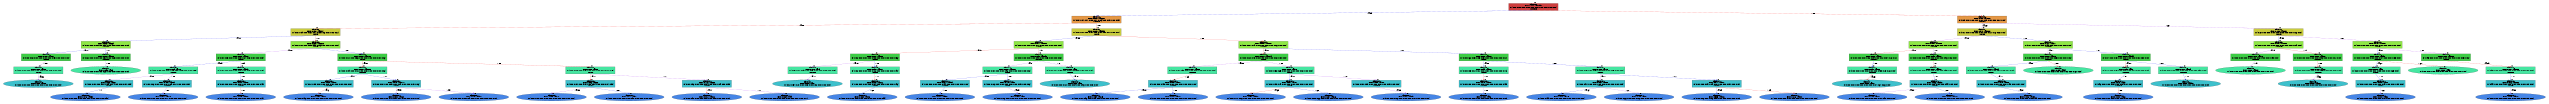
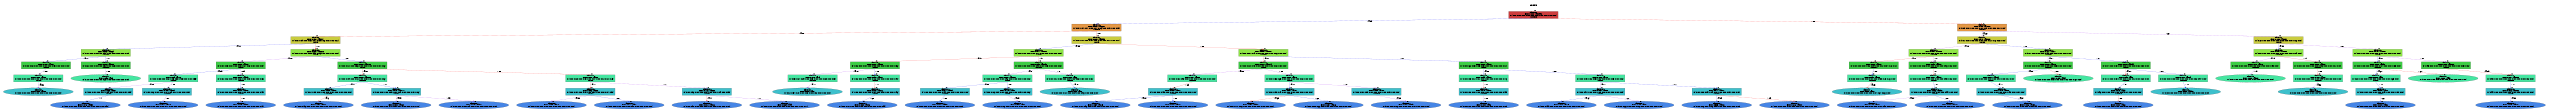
none -> (1533, 5)
